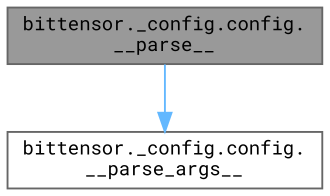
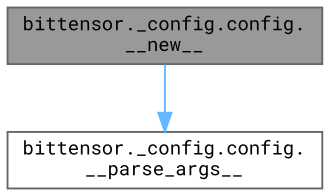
(165, 36) -> (165, 36)
